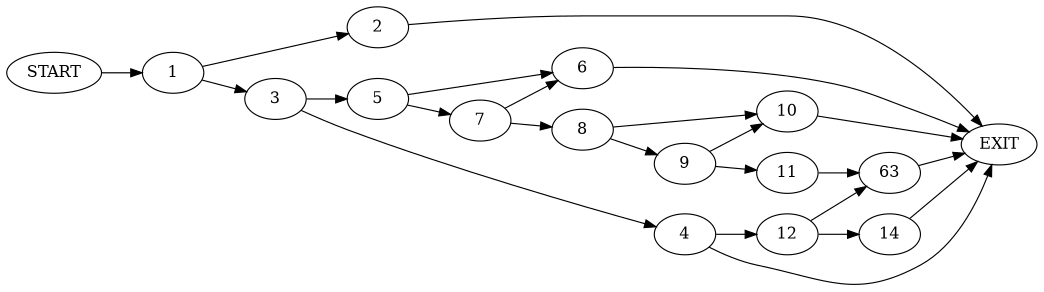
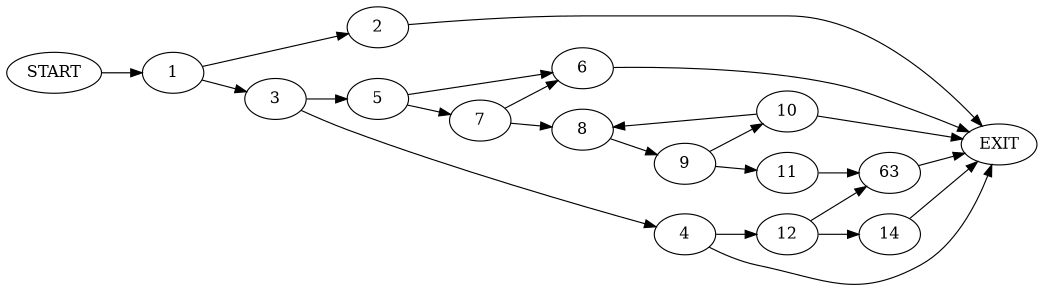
(679, 121) -> (691, 120)
